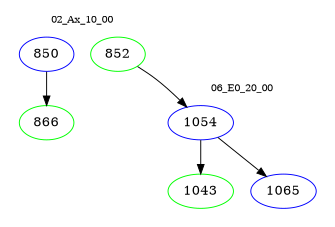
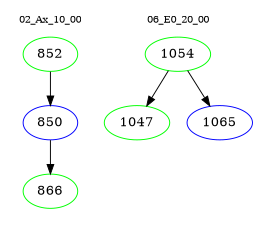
(167, 88) -> (50, 84)
(201, 123) -> (178, 54)
(201, 191) -> (137, 123)
